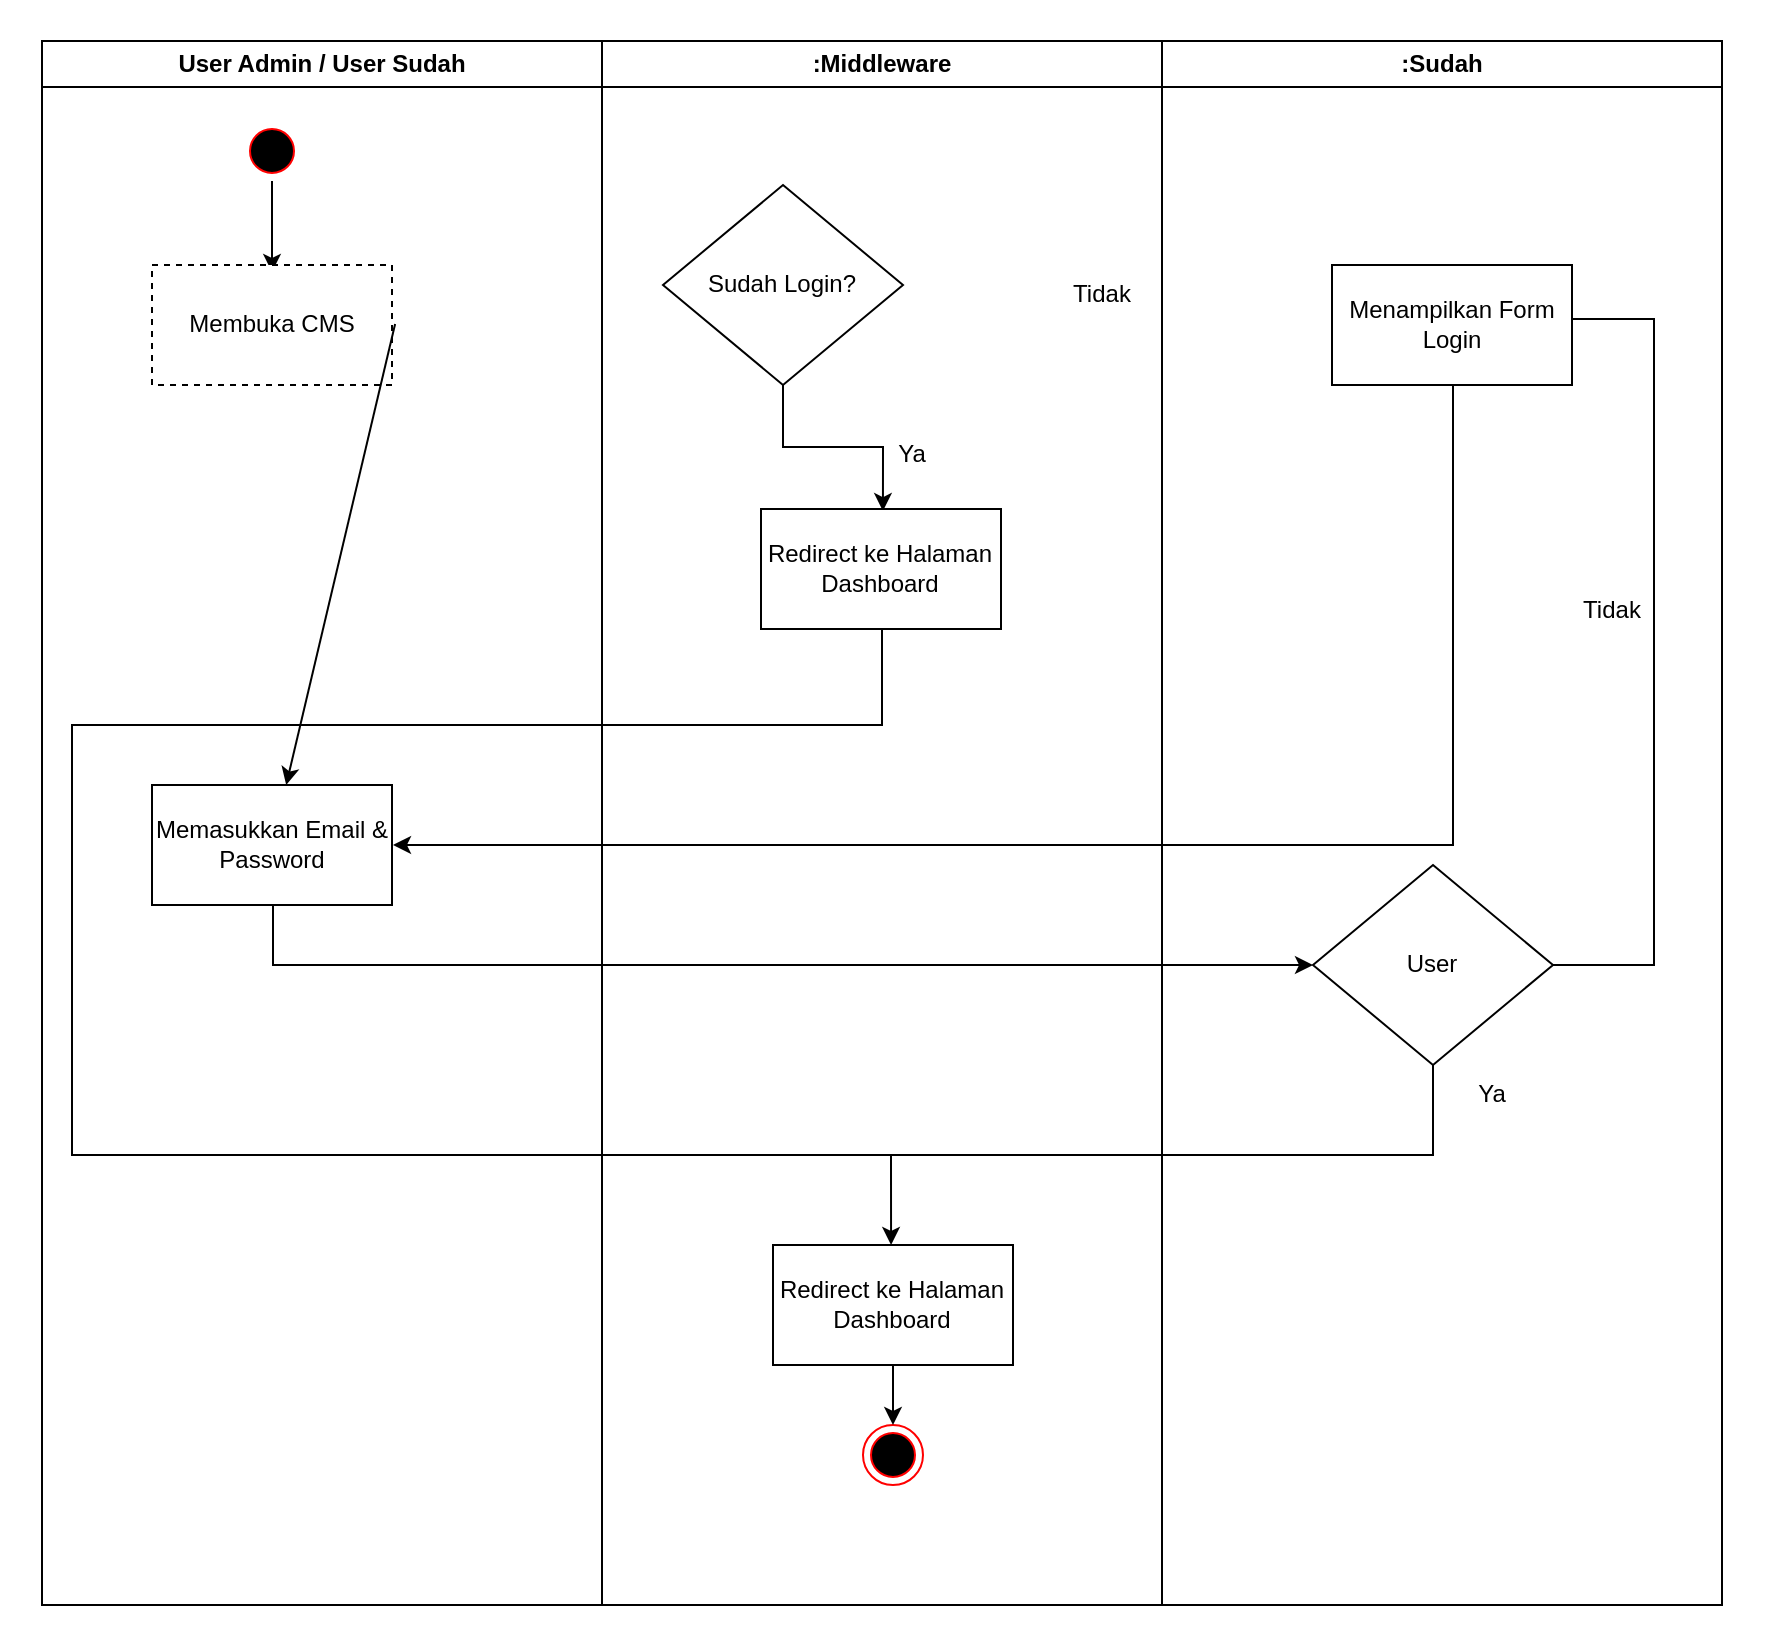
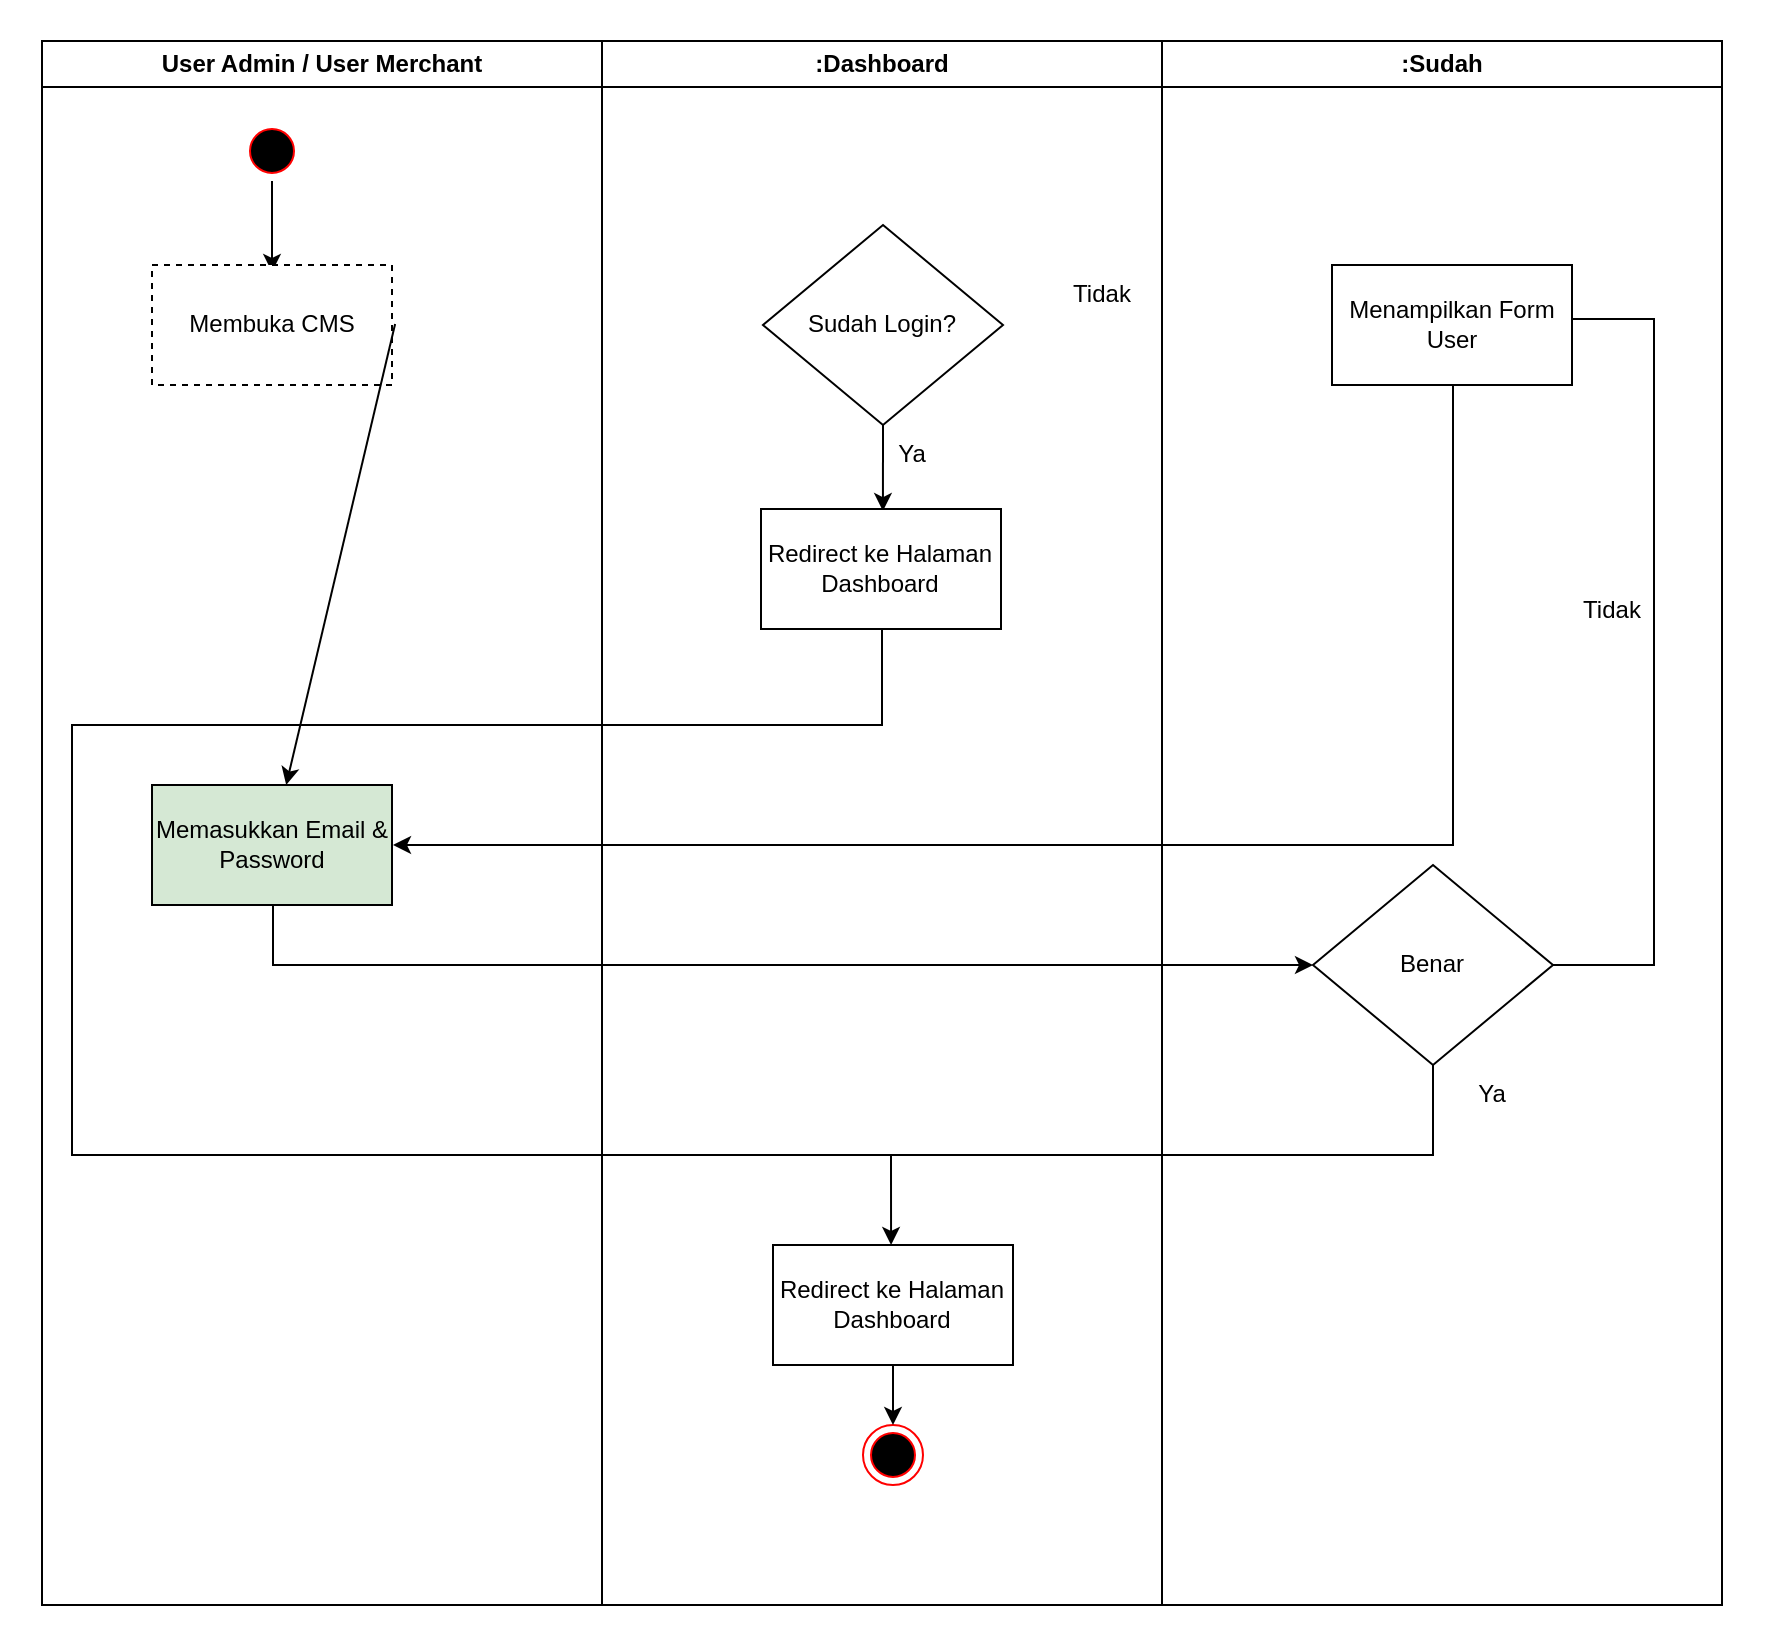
(323, 65) -> (323, 65)
(883, 65) -> (883, 65)
(783, 285) -> (883, 325)
(1453, 325) -> (1453, 325)
(272, 845) -> (272, 845)
(1433, 965) -> (1433, 965)
